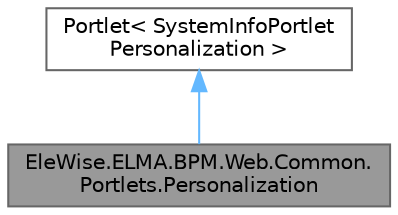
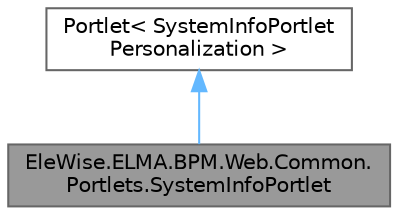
(199, 175) -> (199, 175)
